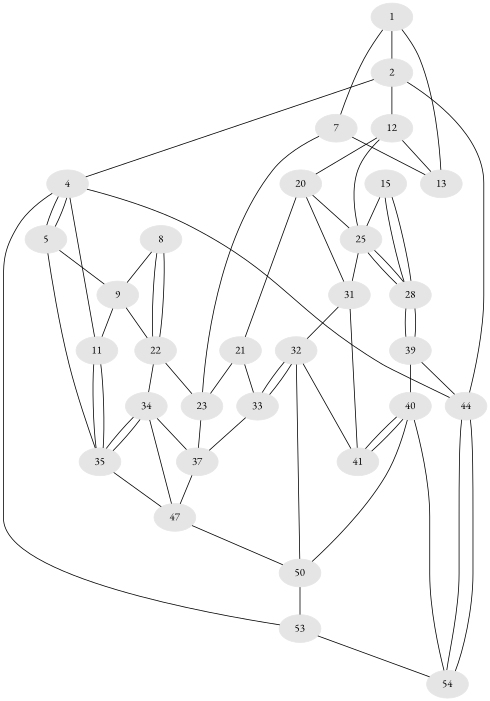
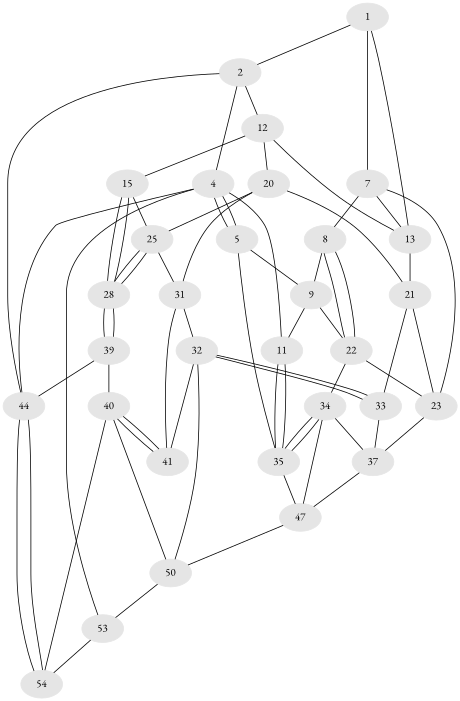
(356, 179) -> (195, 156)
none -> (346, 212)
none -> (410, 267)
